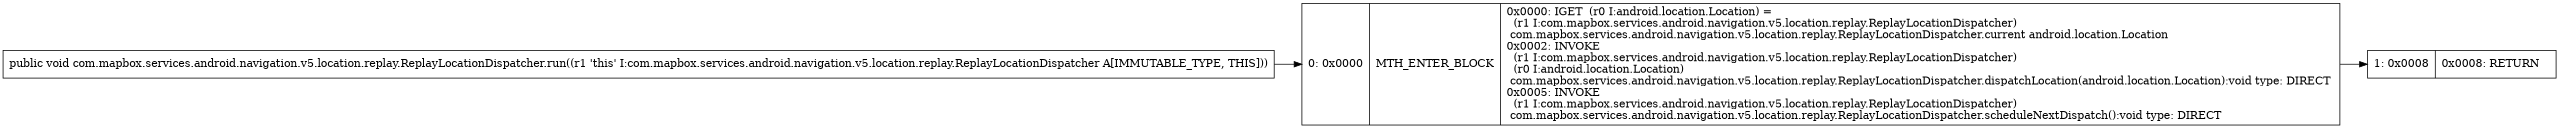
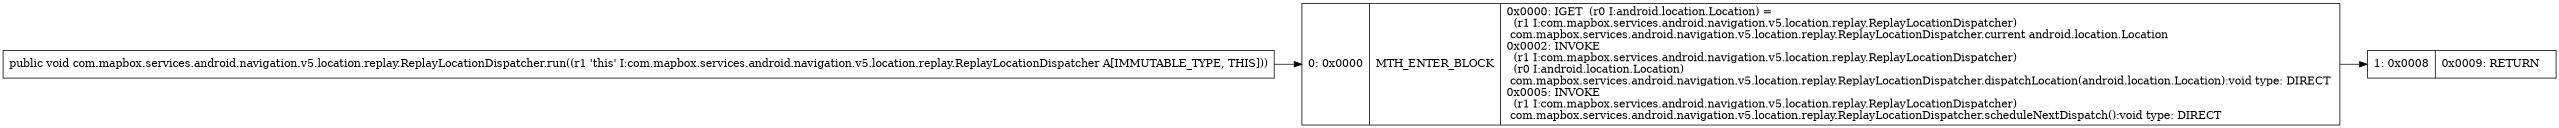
(2496, 64) -> (2496, 64)
